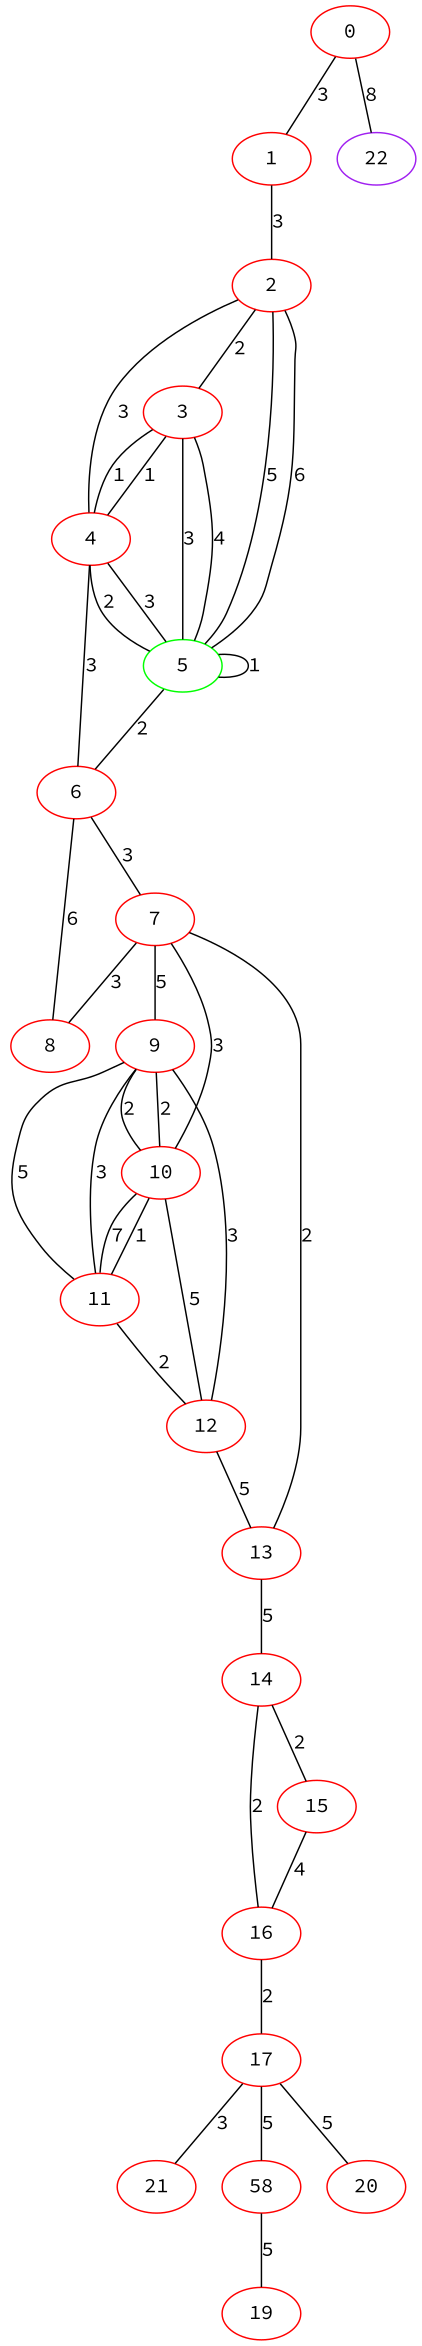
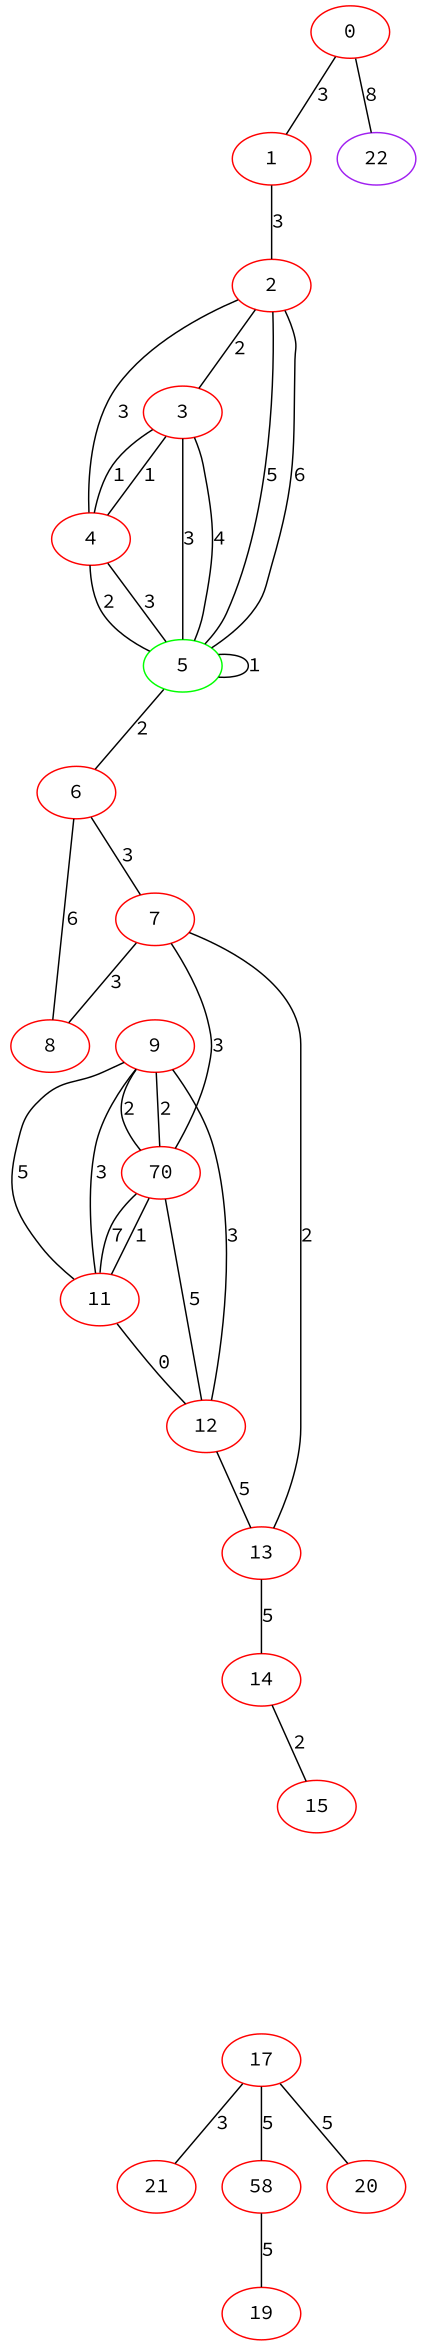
(84, 666) -> none
(155, 983) -> none
(161, 1173) -> (161, 1173)
(165, 1363) -> (165, 1363)
(261, 1933) -> none
